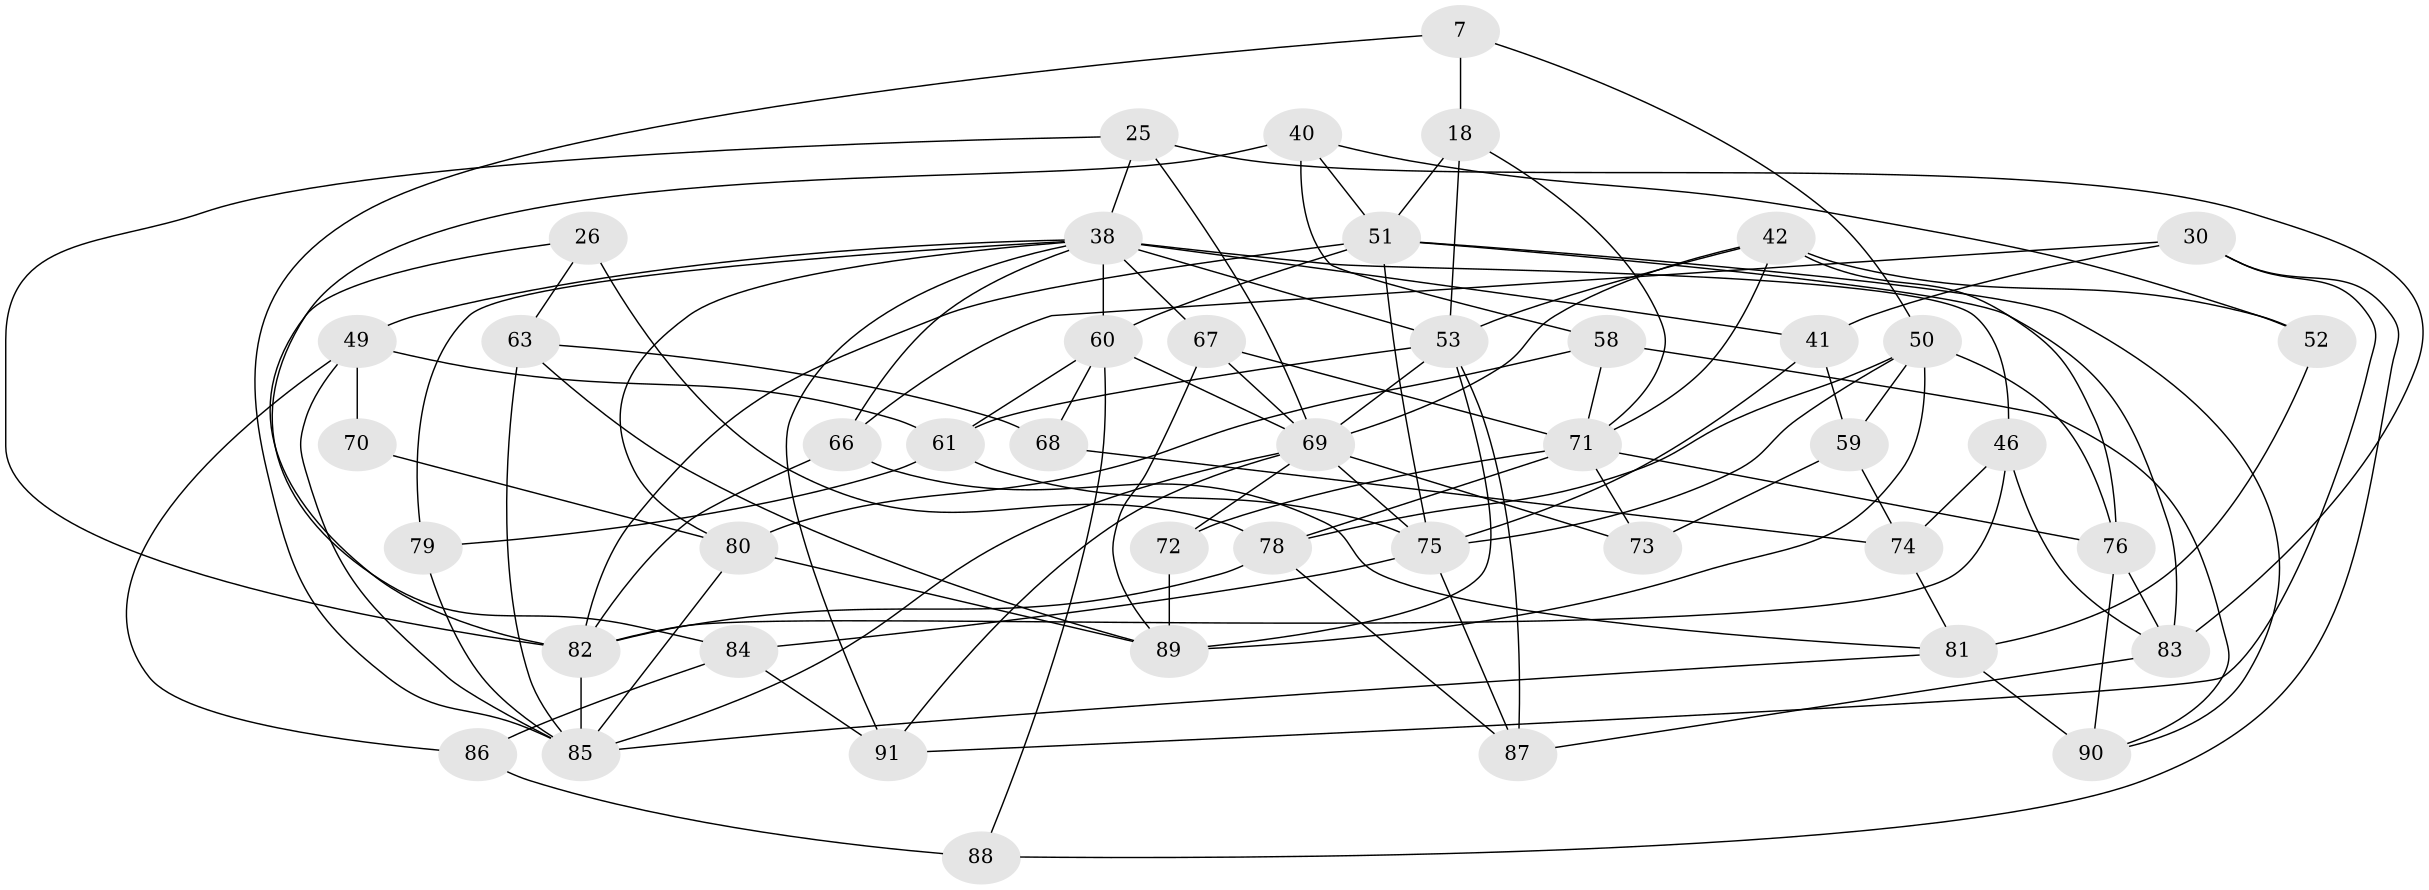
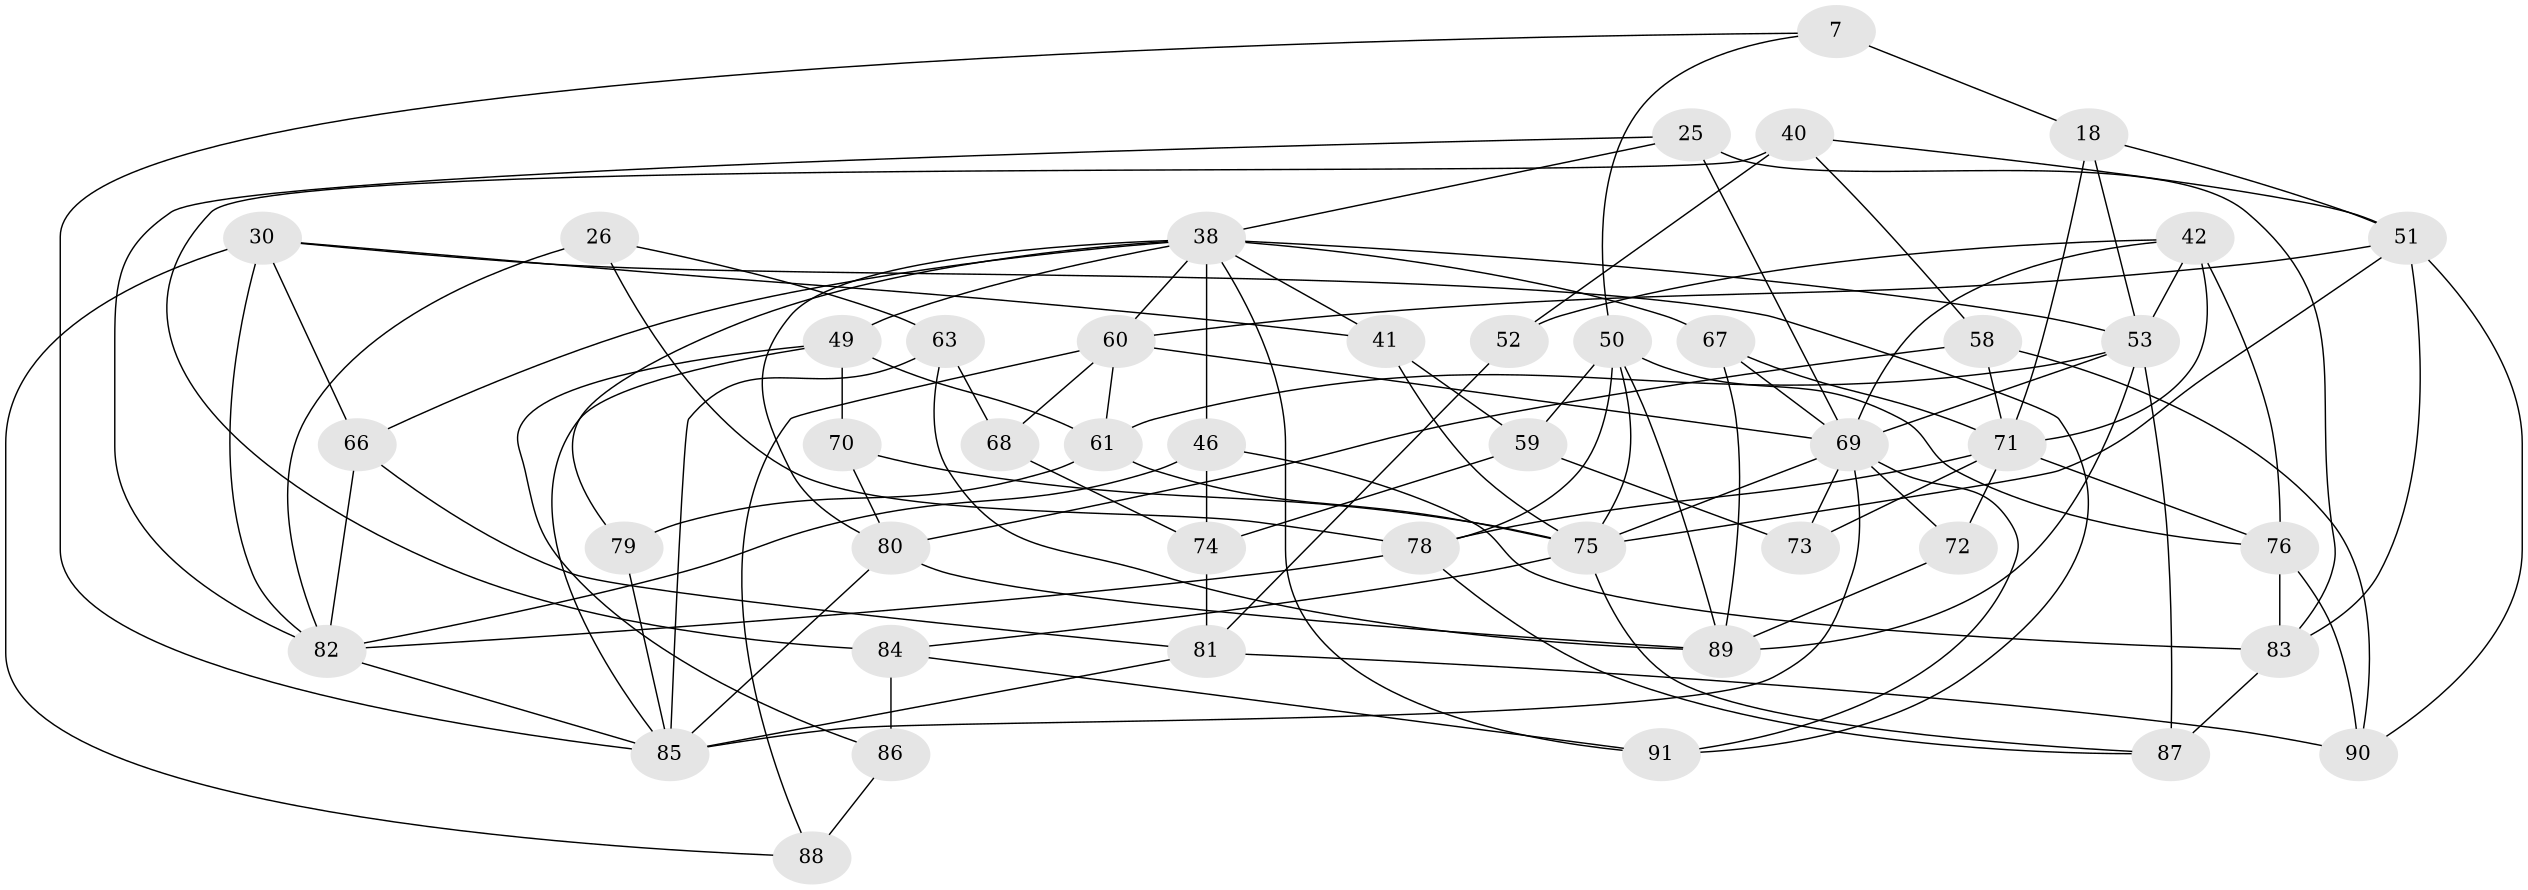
(903, 331) -> (231, 457)
none -> (1197, 496)
